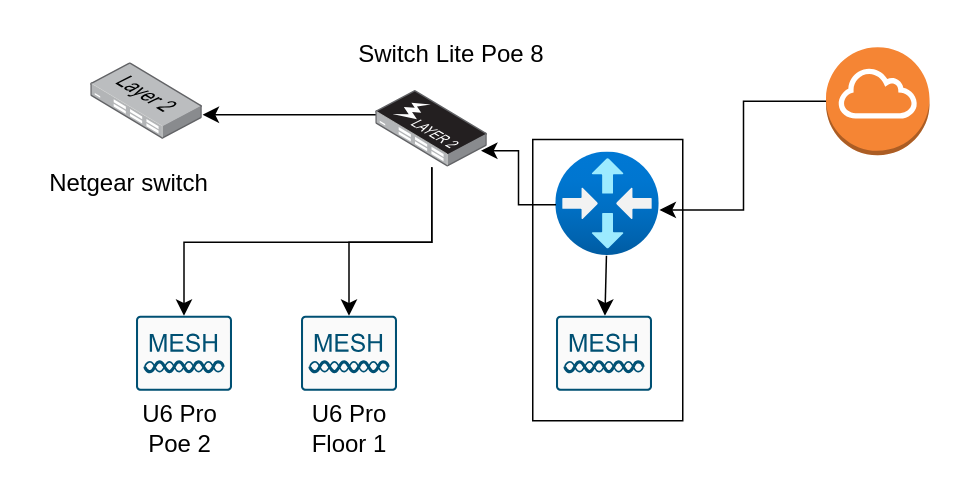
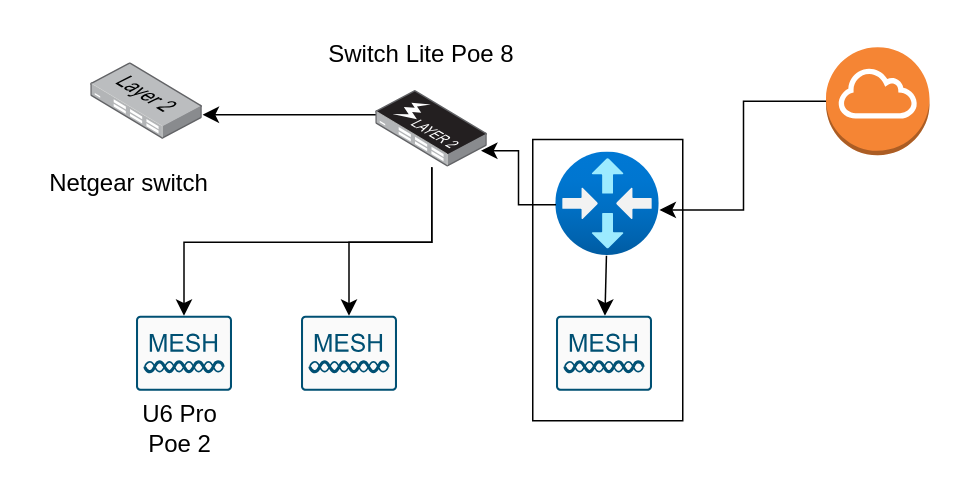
(450, 53) -> (420, 53)
(349, 428) -> none
